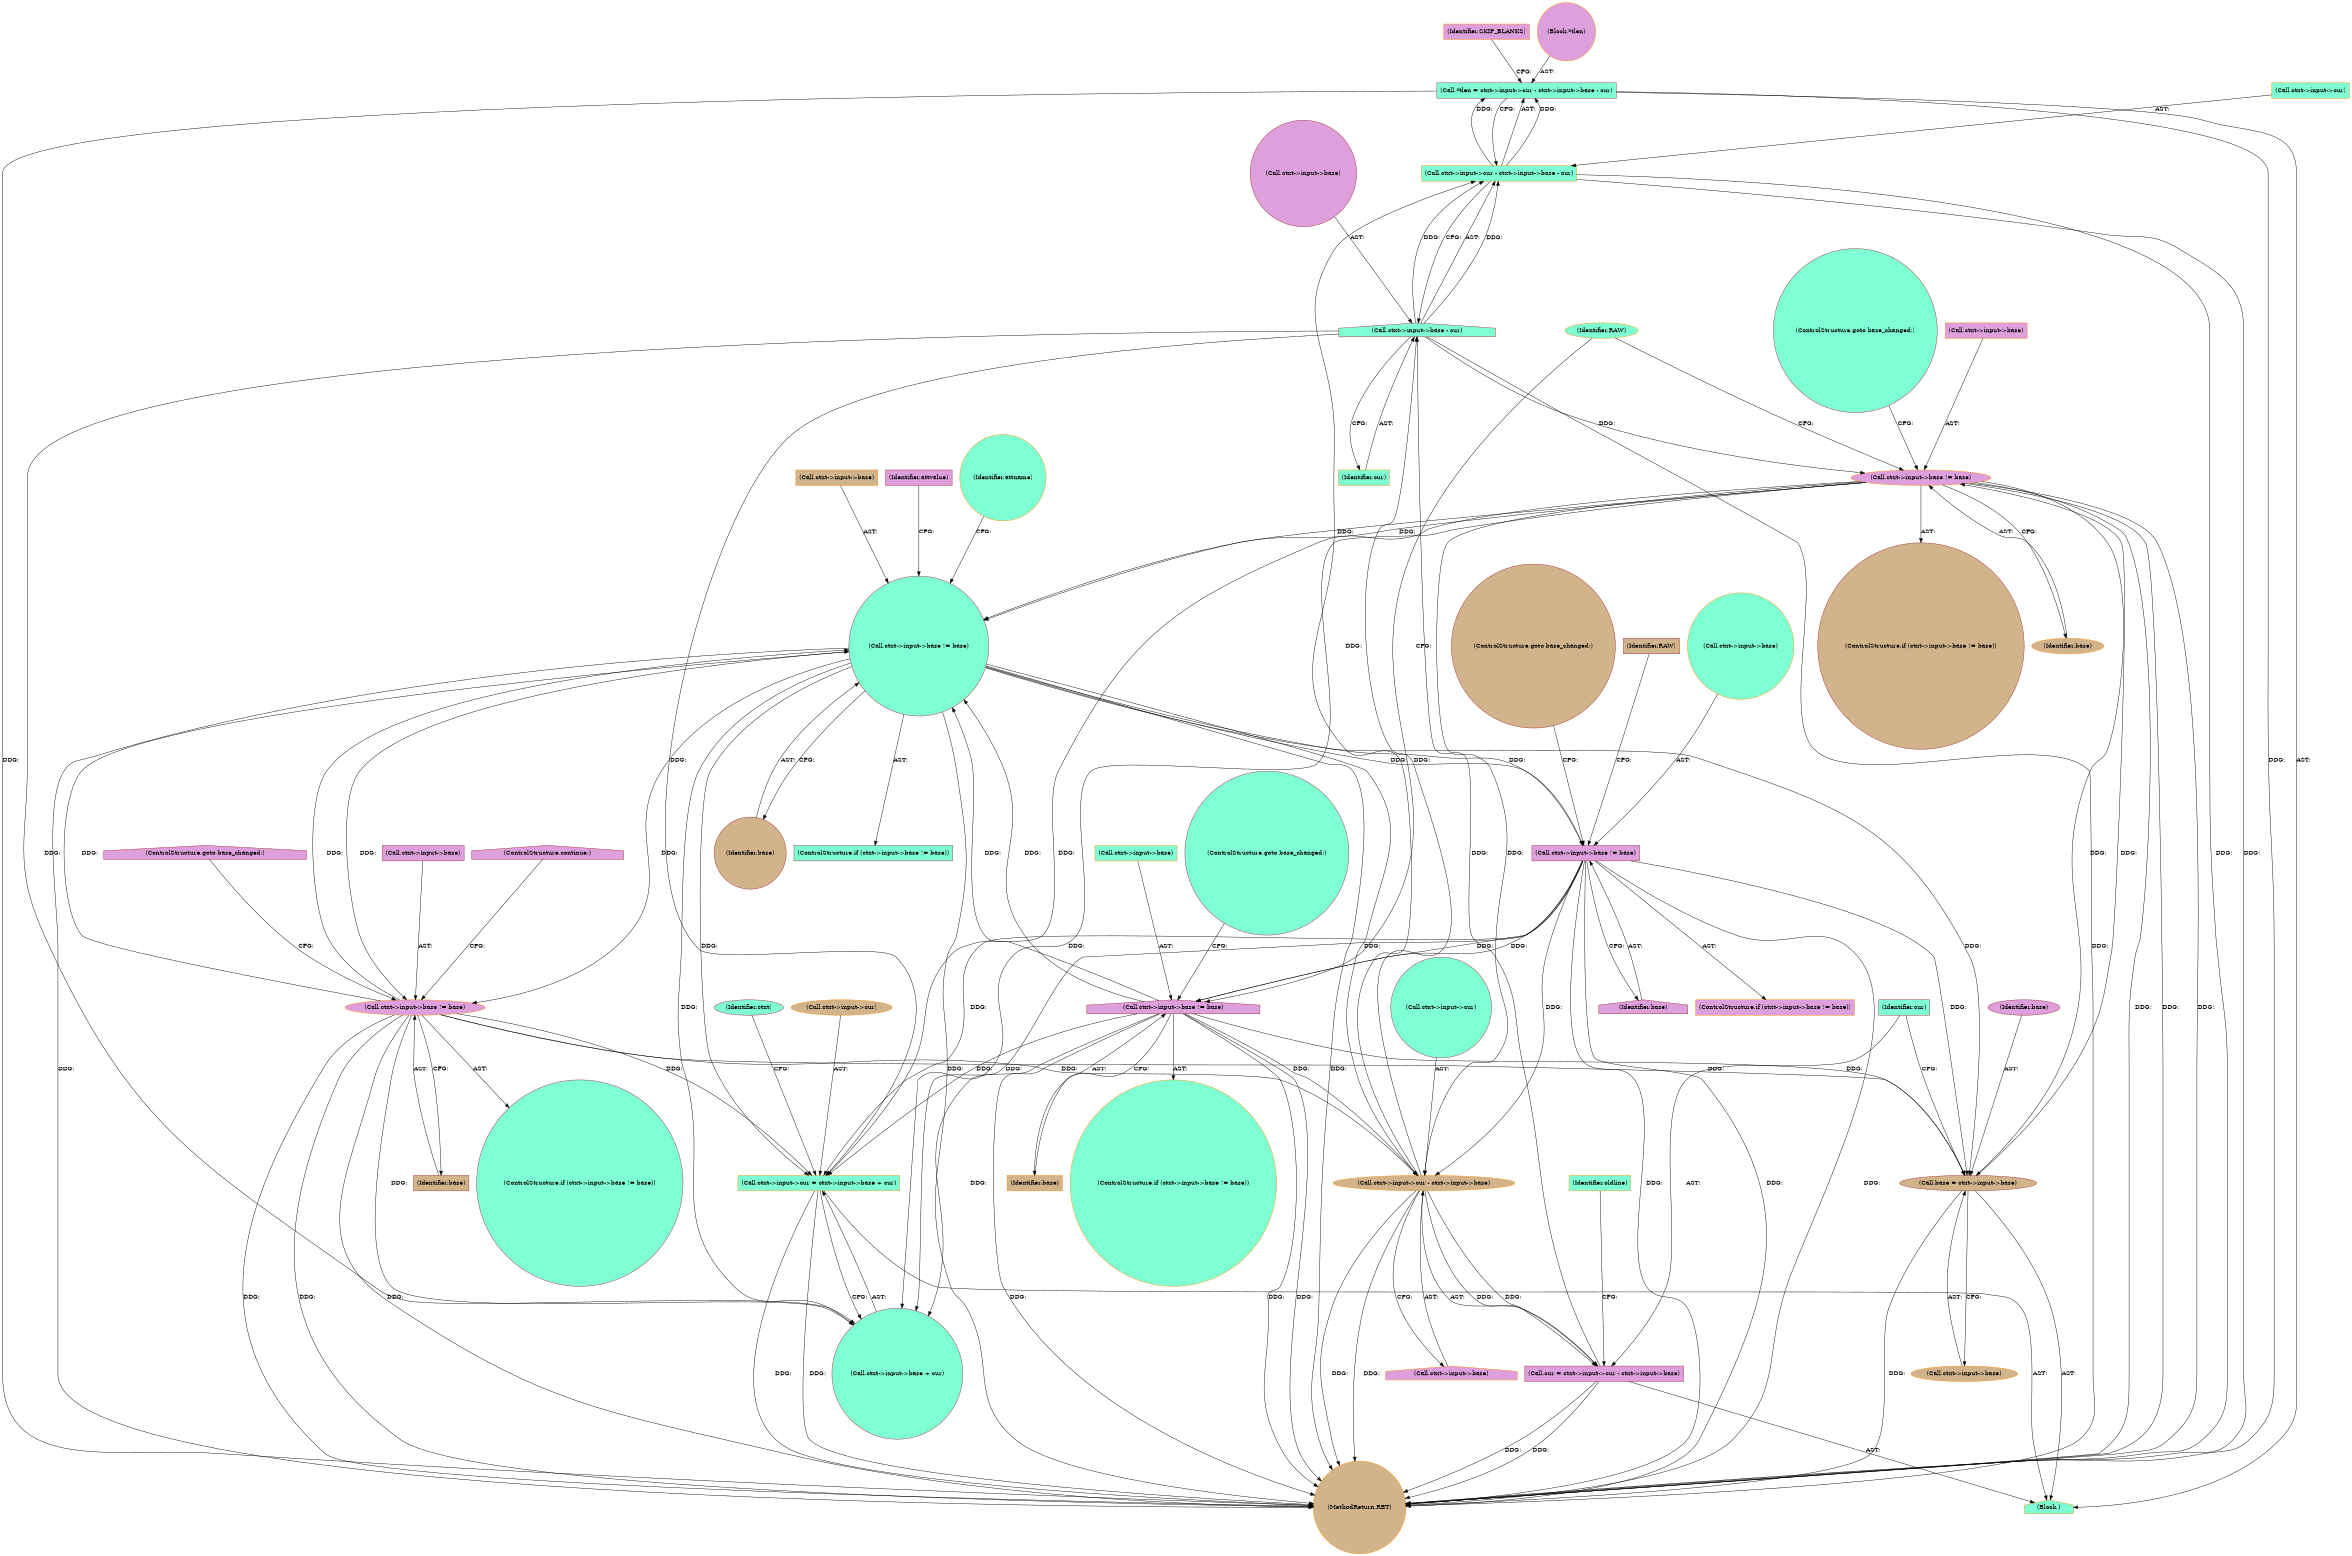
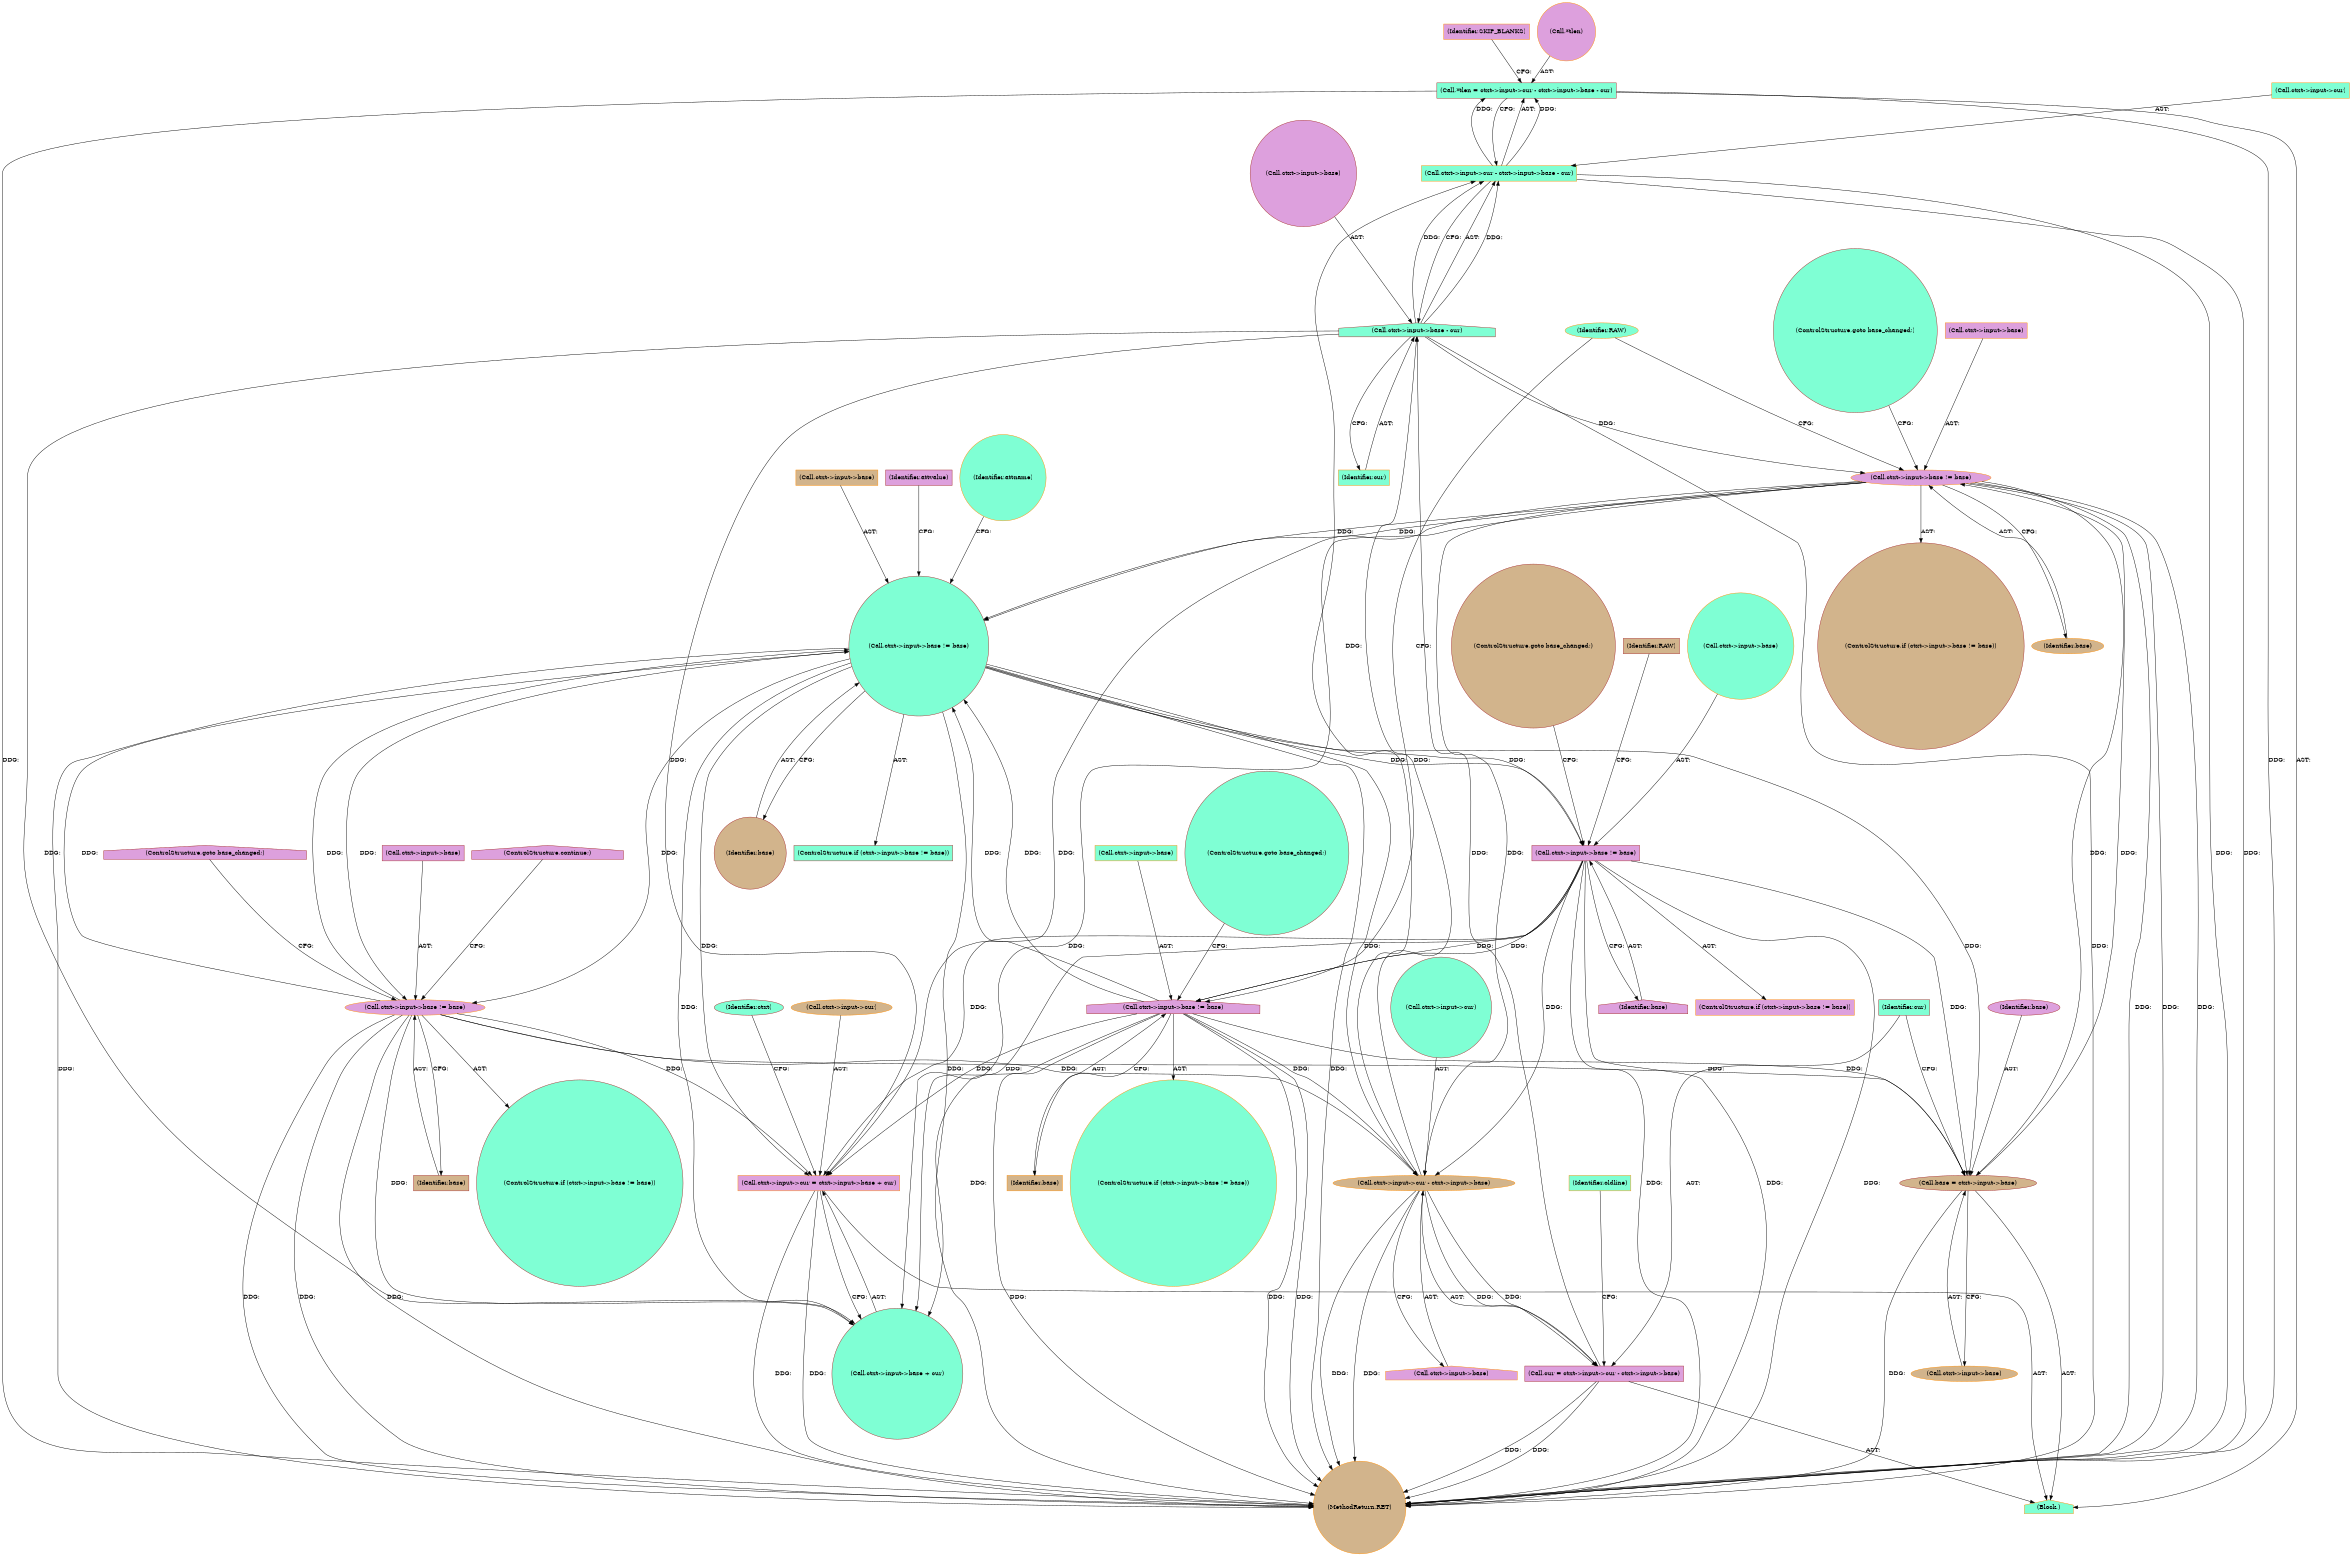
(1566, 32) -> (1566, 32)
(819, 1183) -> (819, 1183)
